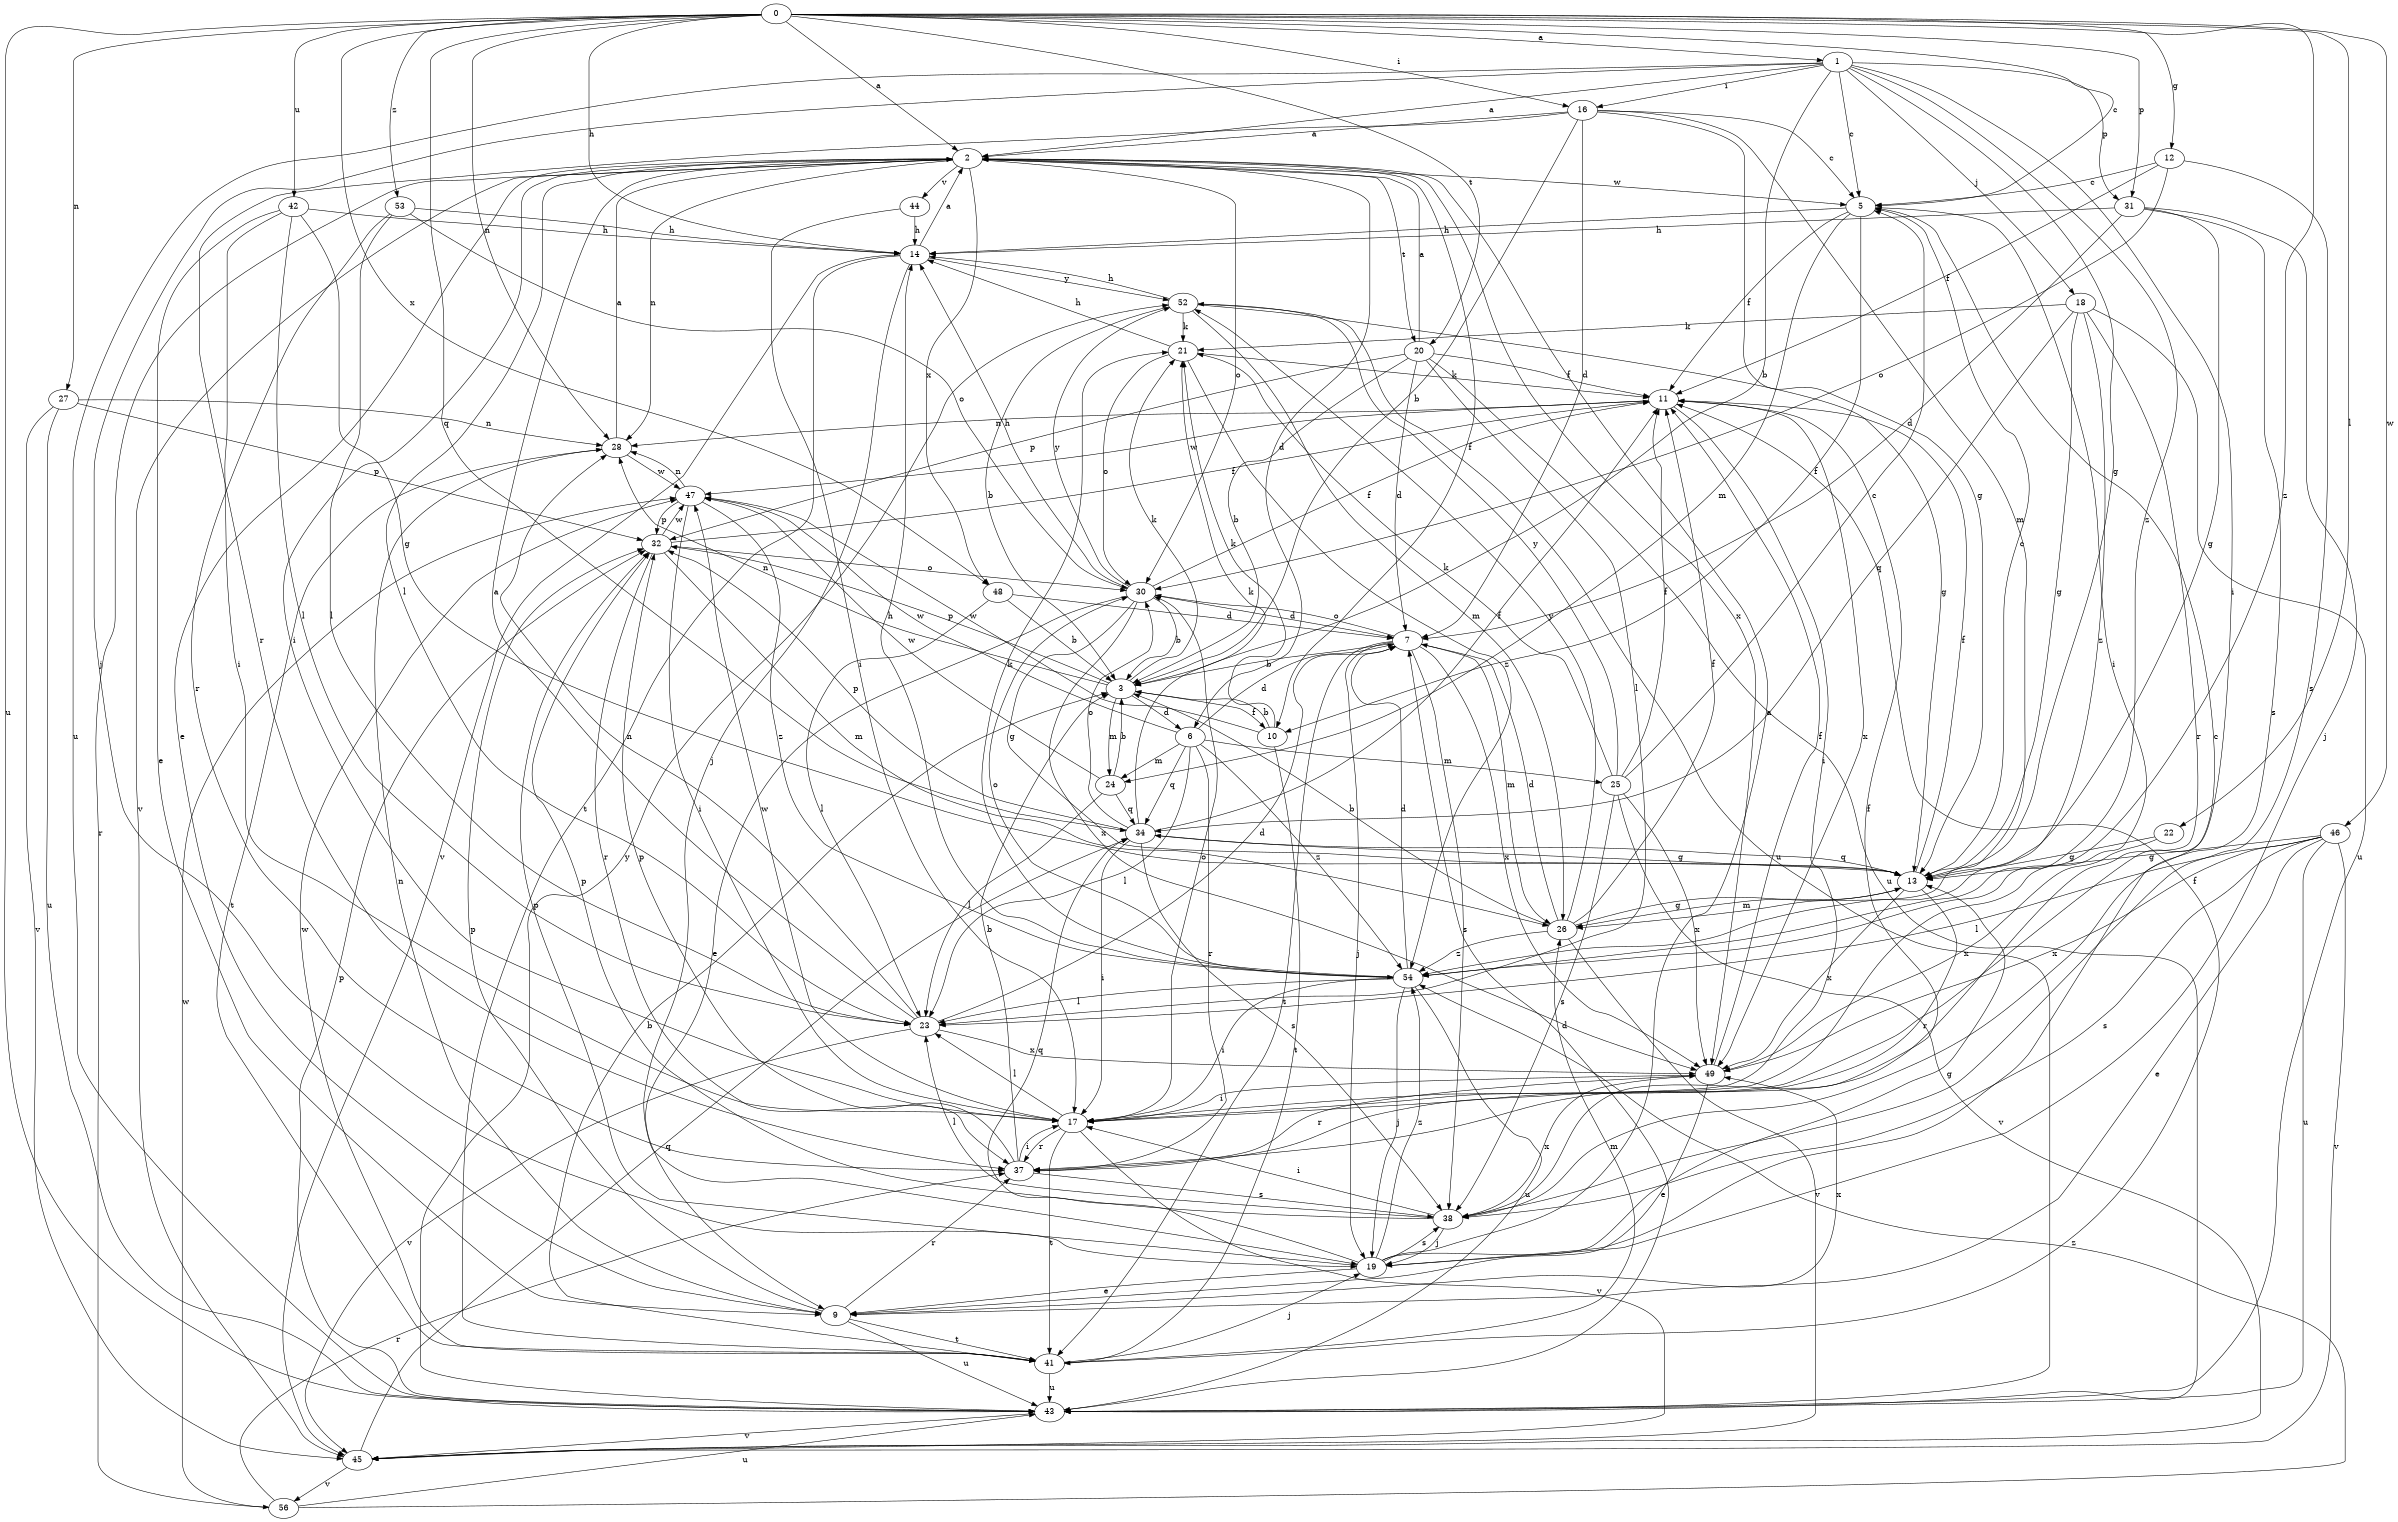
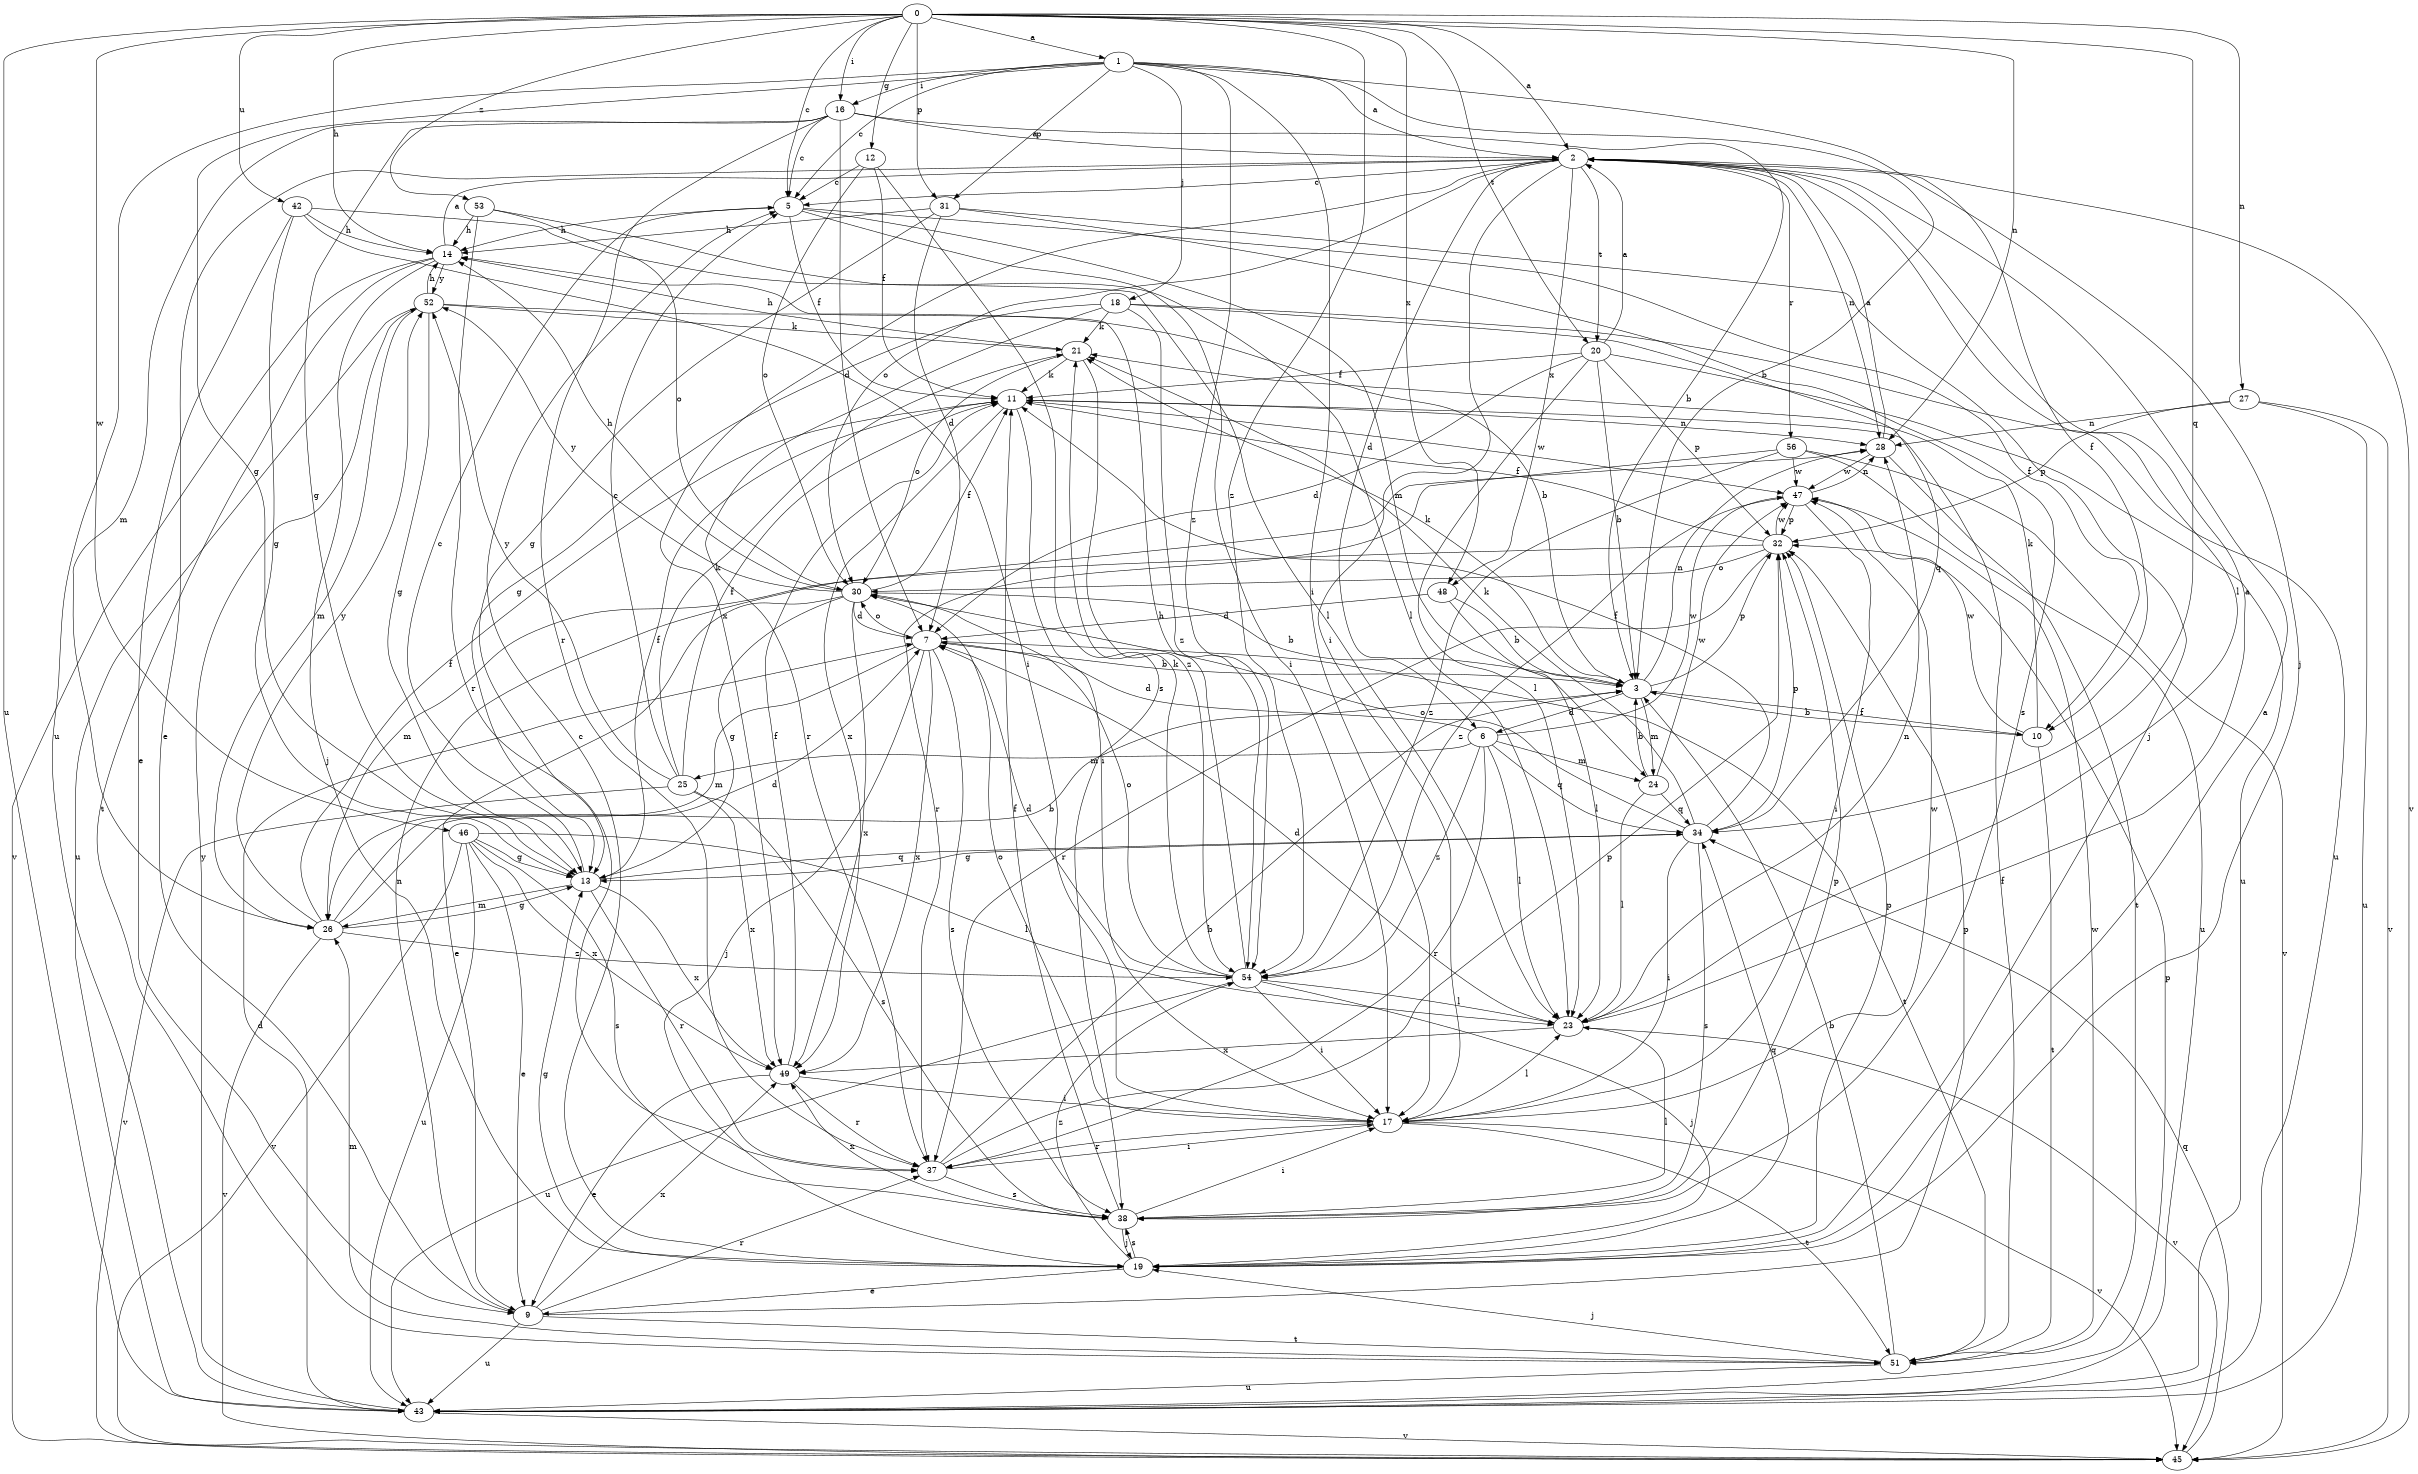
(1617, 183) -> (1317, 183)
(915, 207) -> none
(2169, 833) -> none
(1050, 1364) -> (1895, 1364)
(323, 1483) -> (2283, 852)
